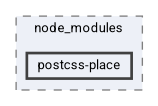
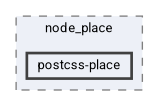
(79, 29) -> (79, 29)
